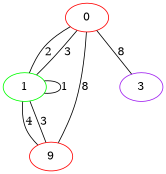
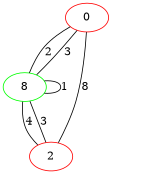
(25, 87) -> (25, 87)
(141, 87) -> none
(51, 157) -> (51, 157)
